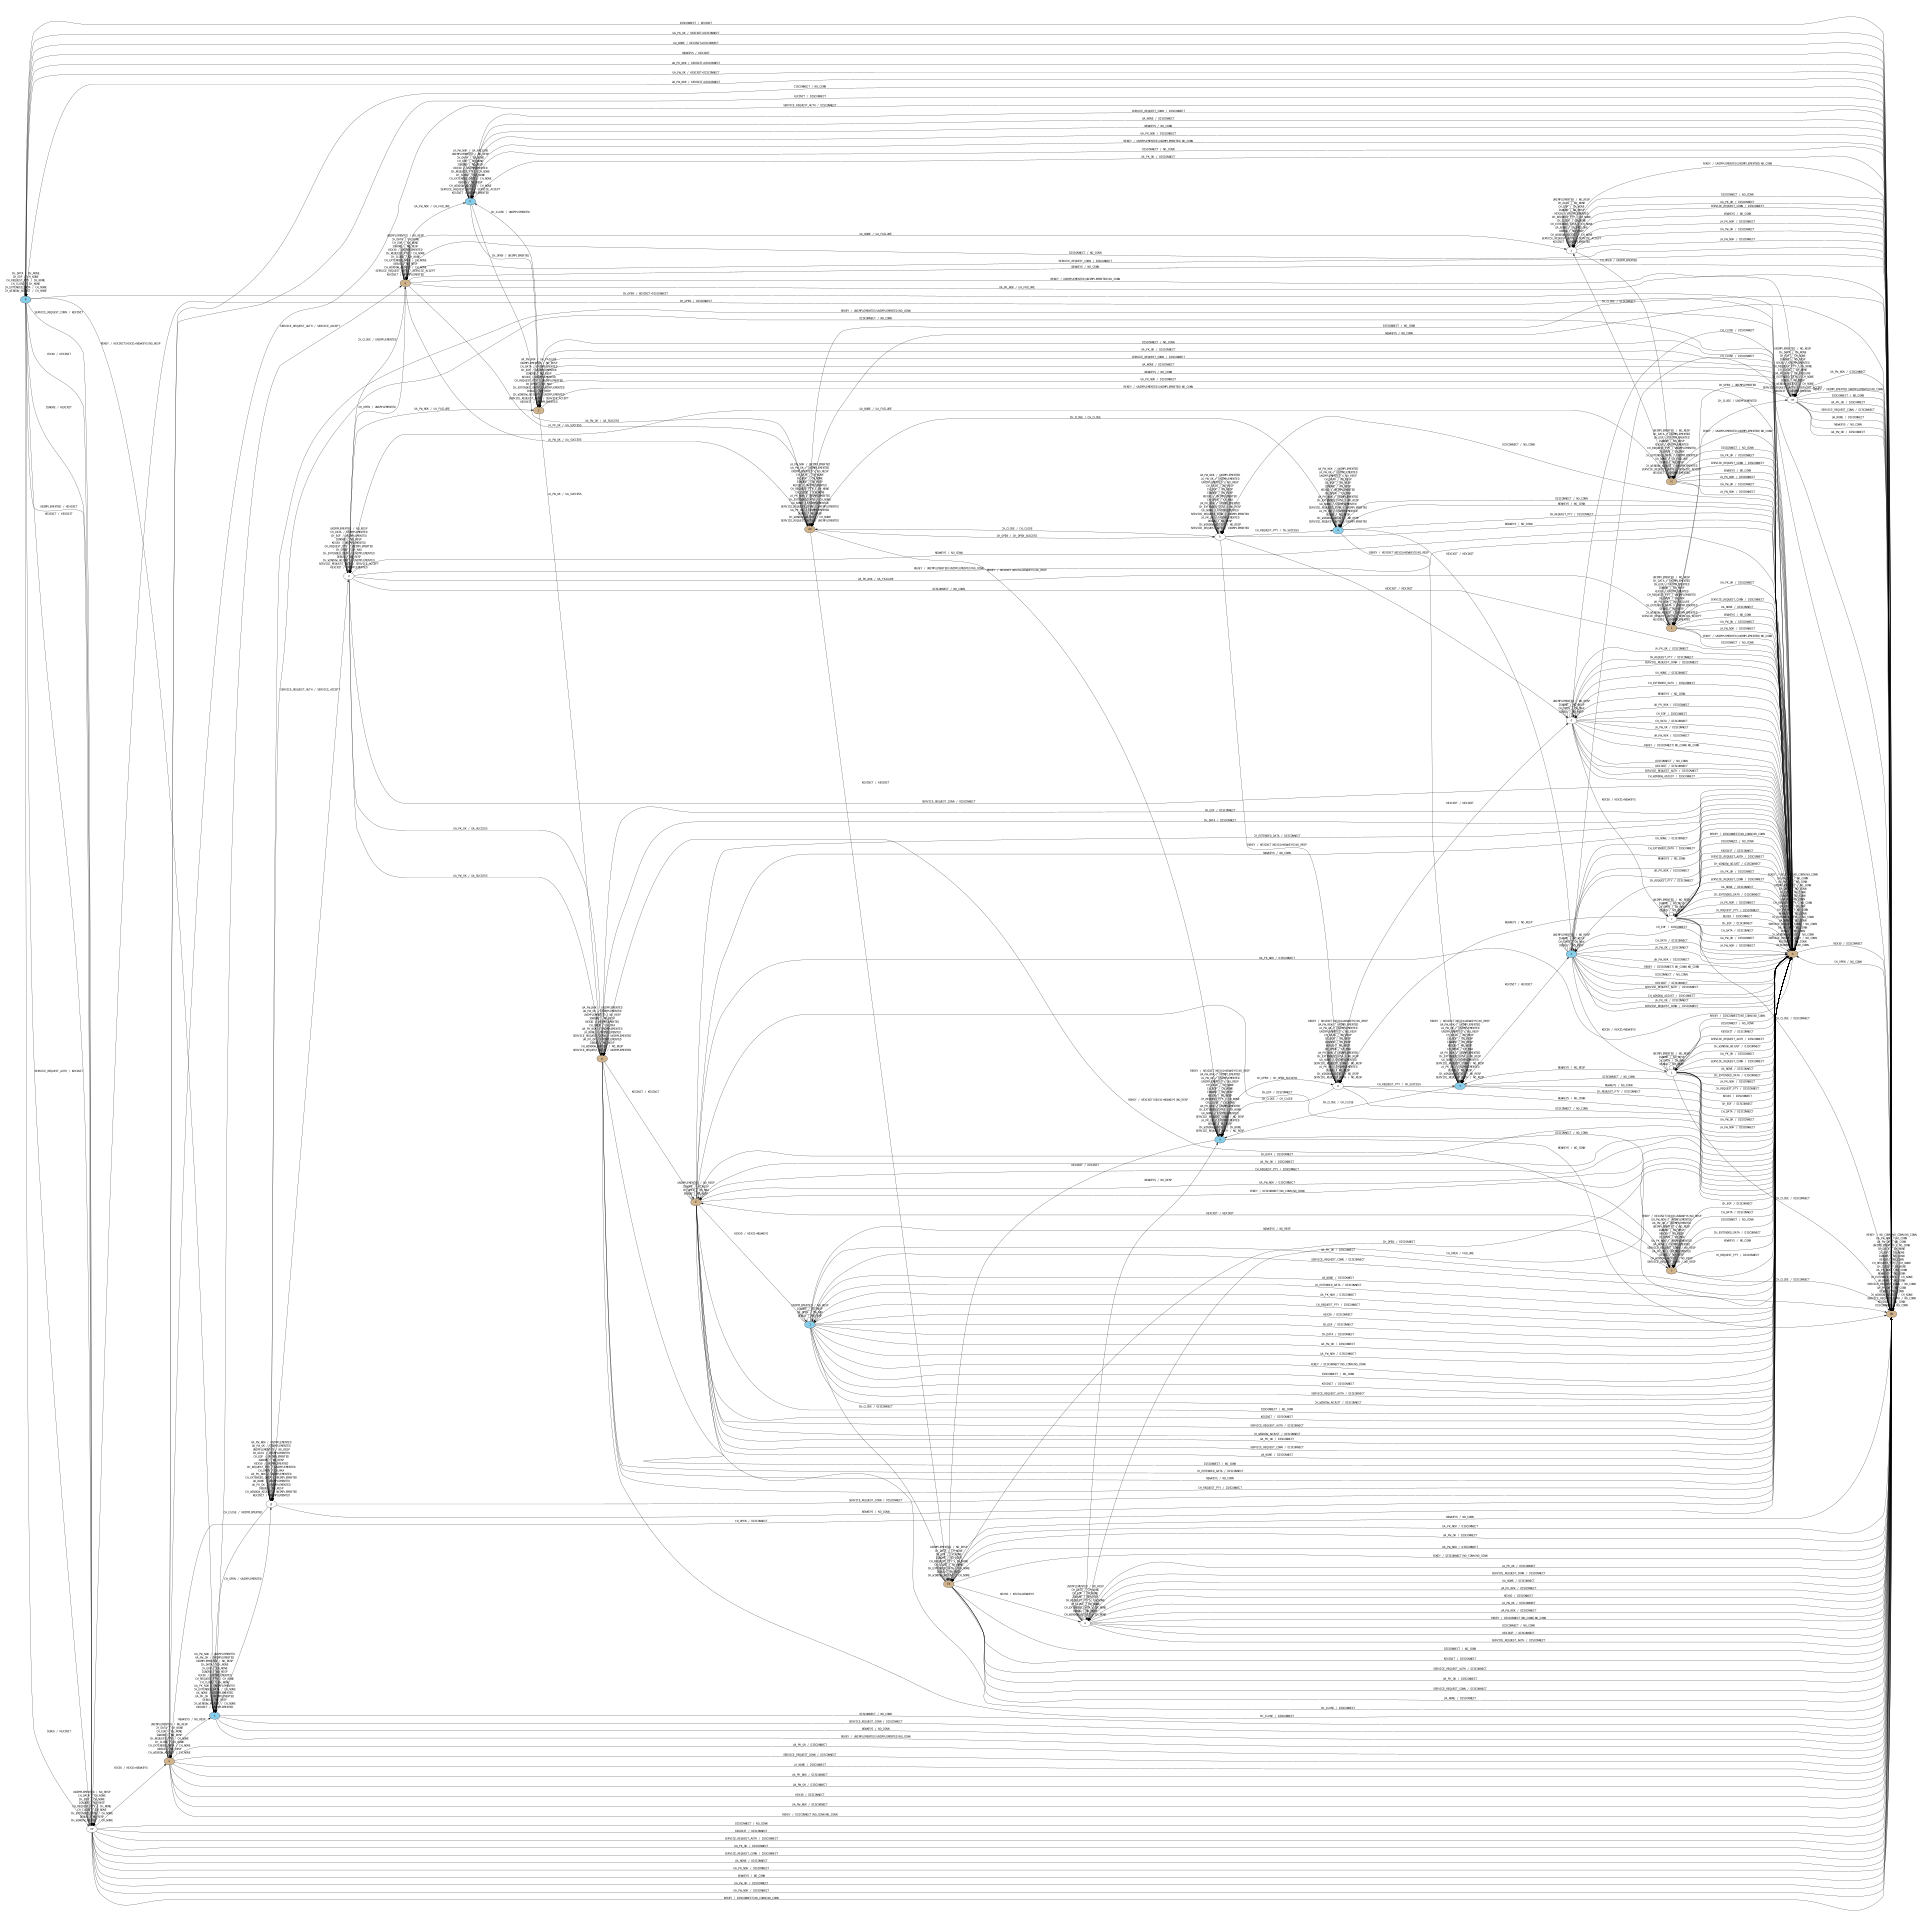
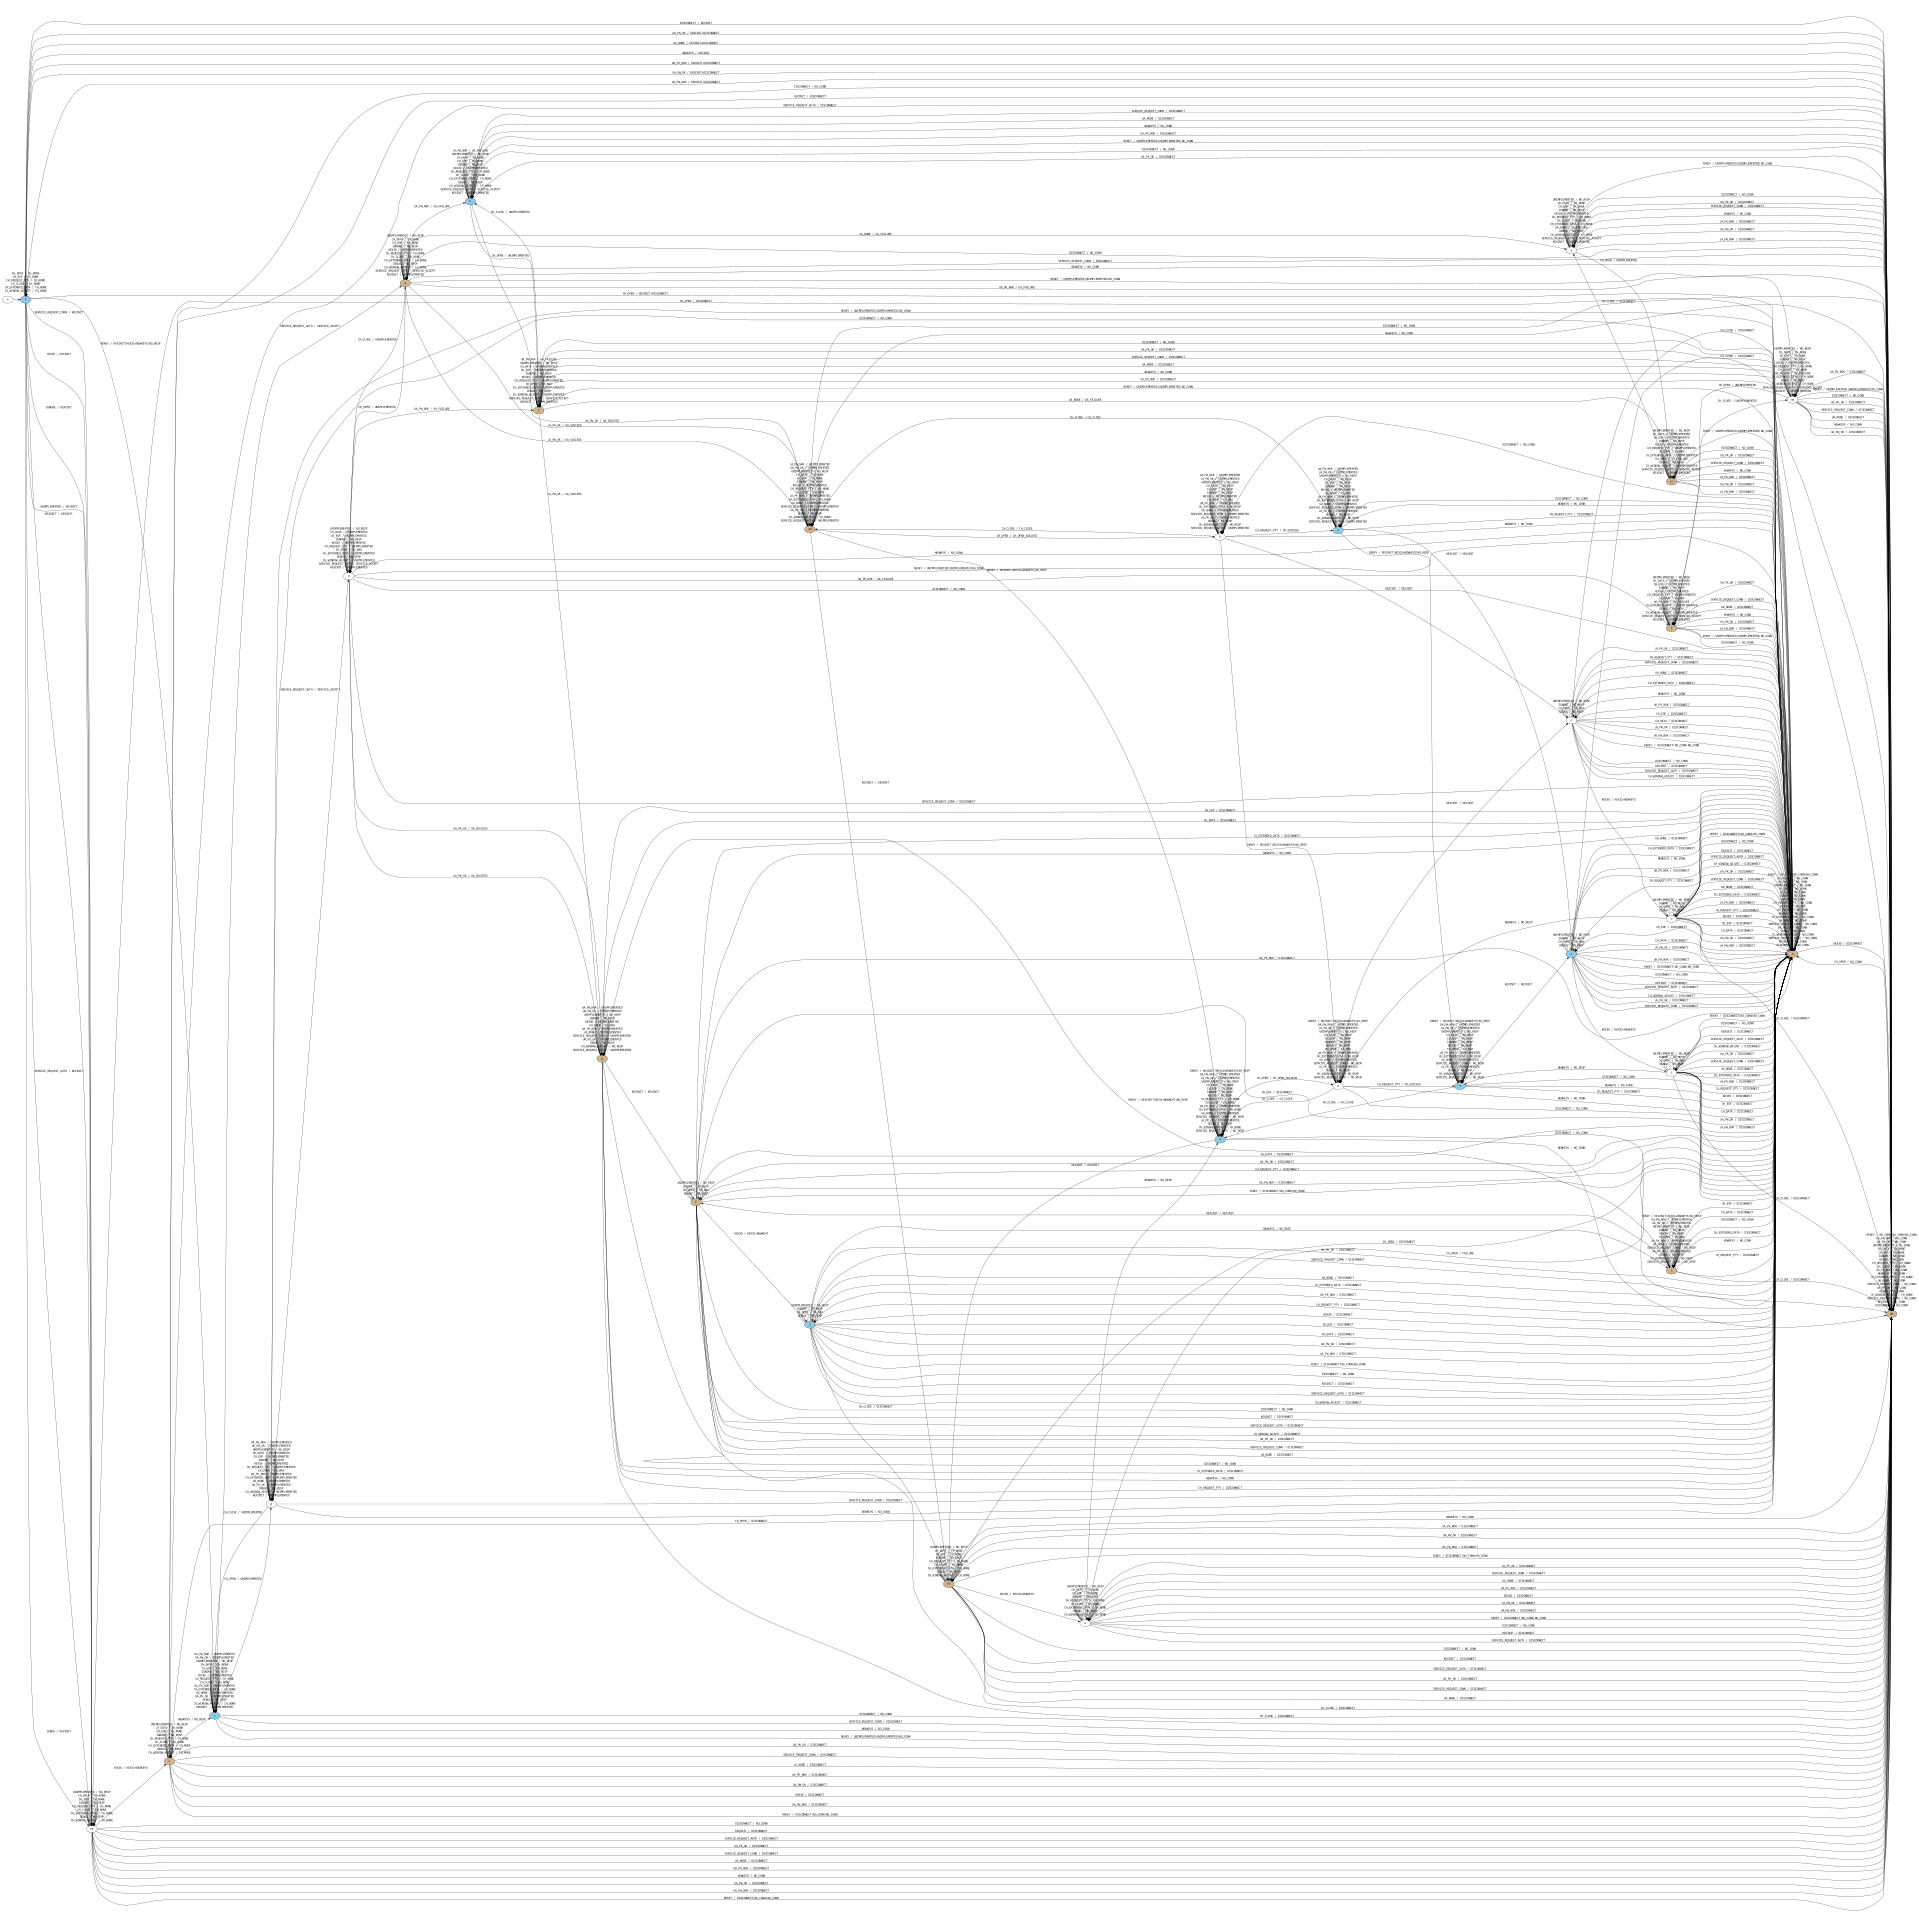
none -> (8, 300)
(971, 410) -> (1131, 401)
